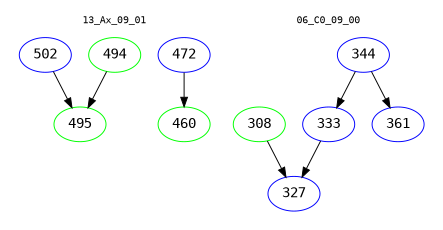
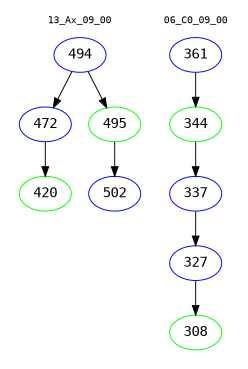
(115, 21) -> (80, 21)
(115, 55) -> (80, 55)
(363, 55) -> (196, 124)
(60, 85) -> (115, 154)
none -> (65, 85)
(379, 85) -> (196, 85)
(184, 124) -> (45, 194)
(329, 124) -> (196, 194)
(274, 155) -> (196, 293)
